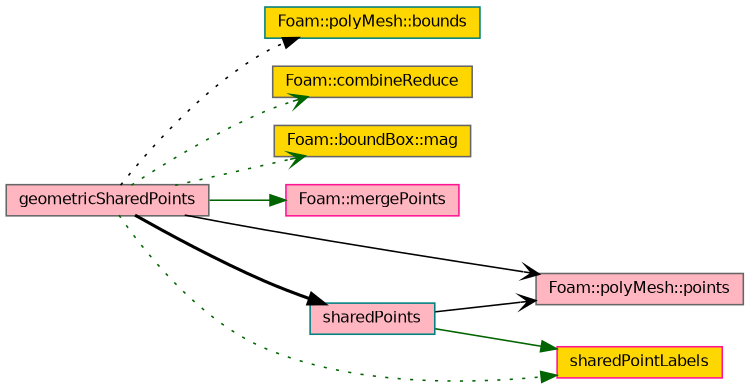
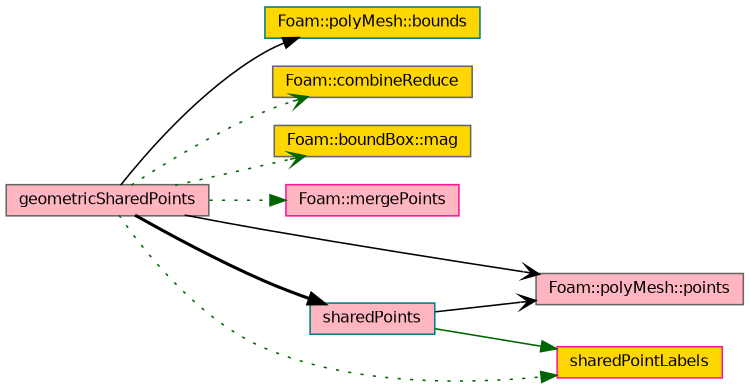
(195, 105) -> (195, 105)
(240, 200) -> (240, 200)
